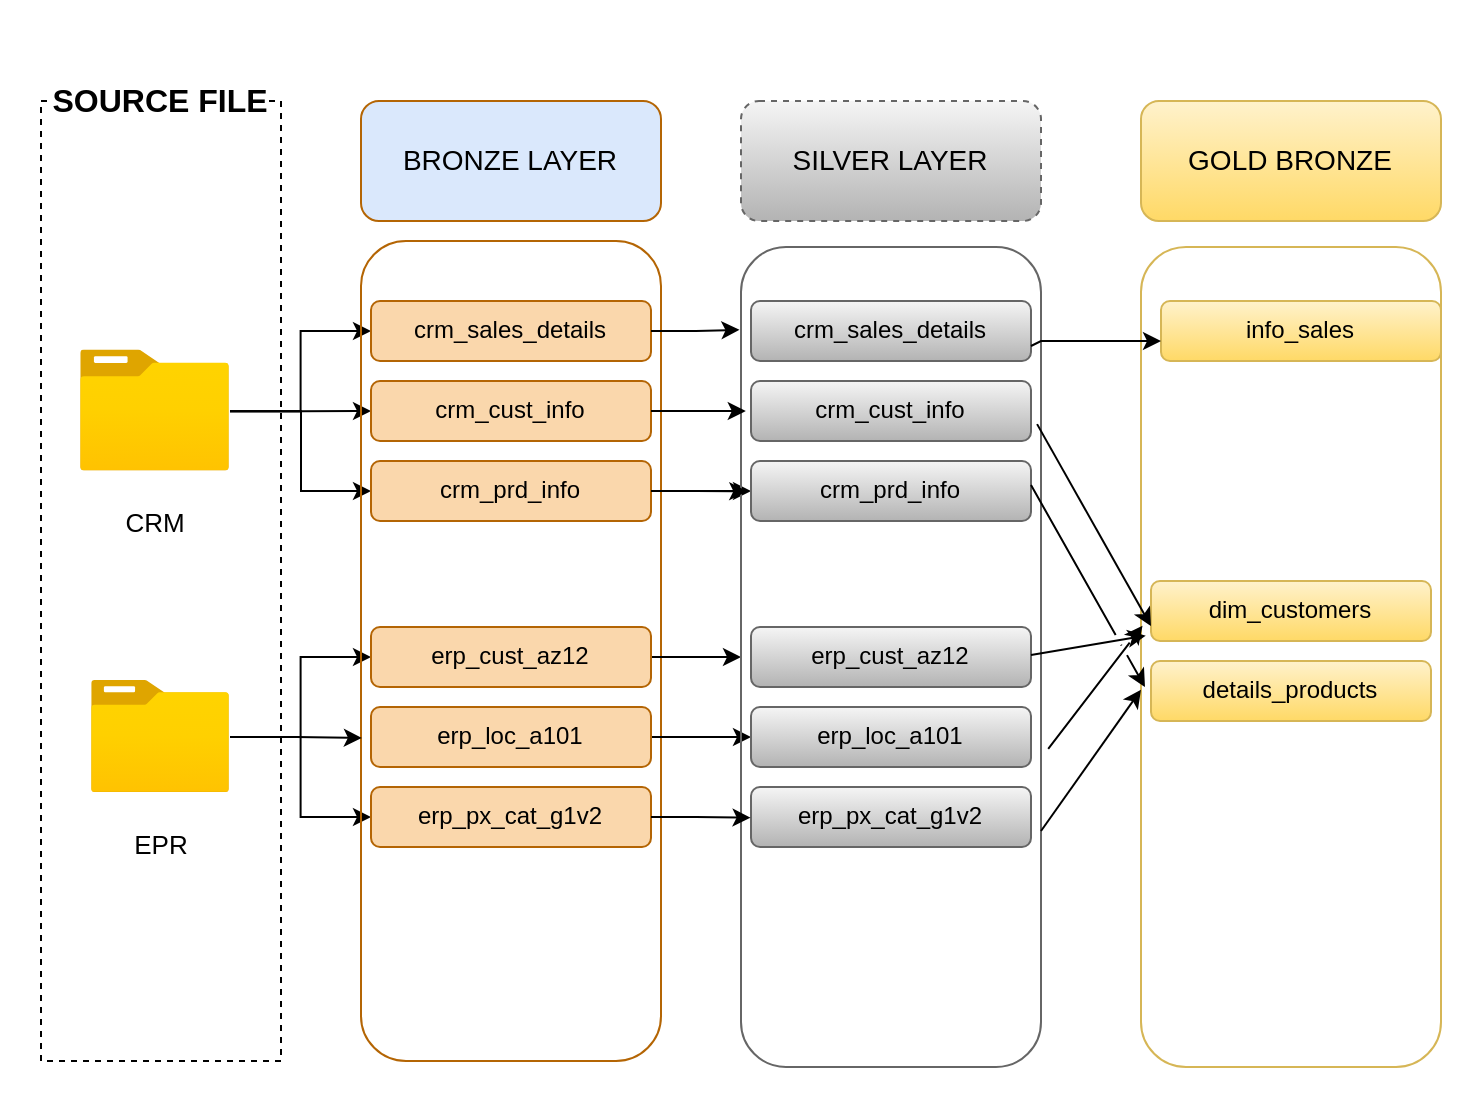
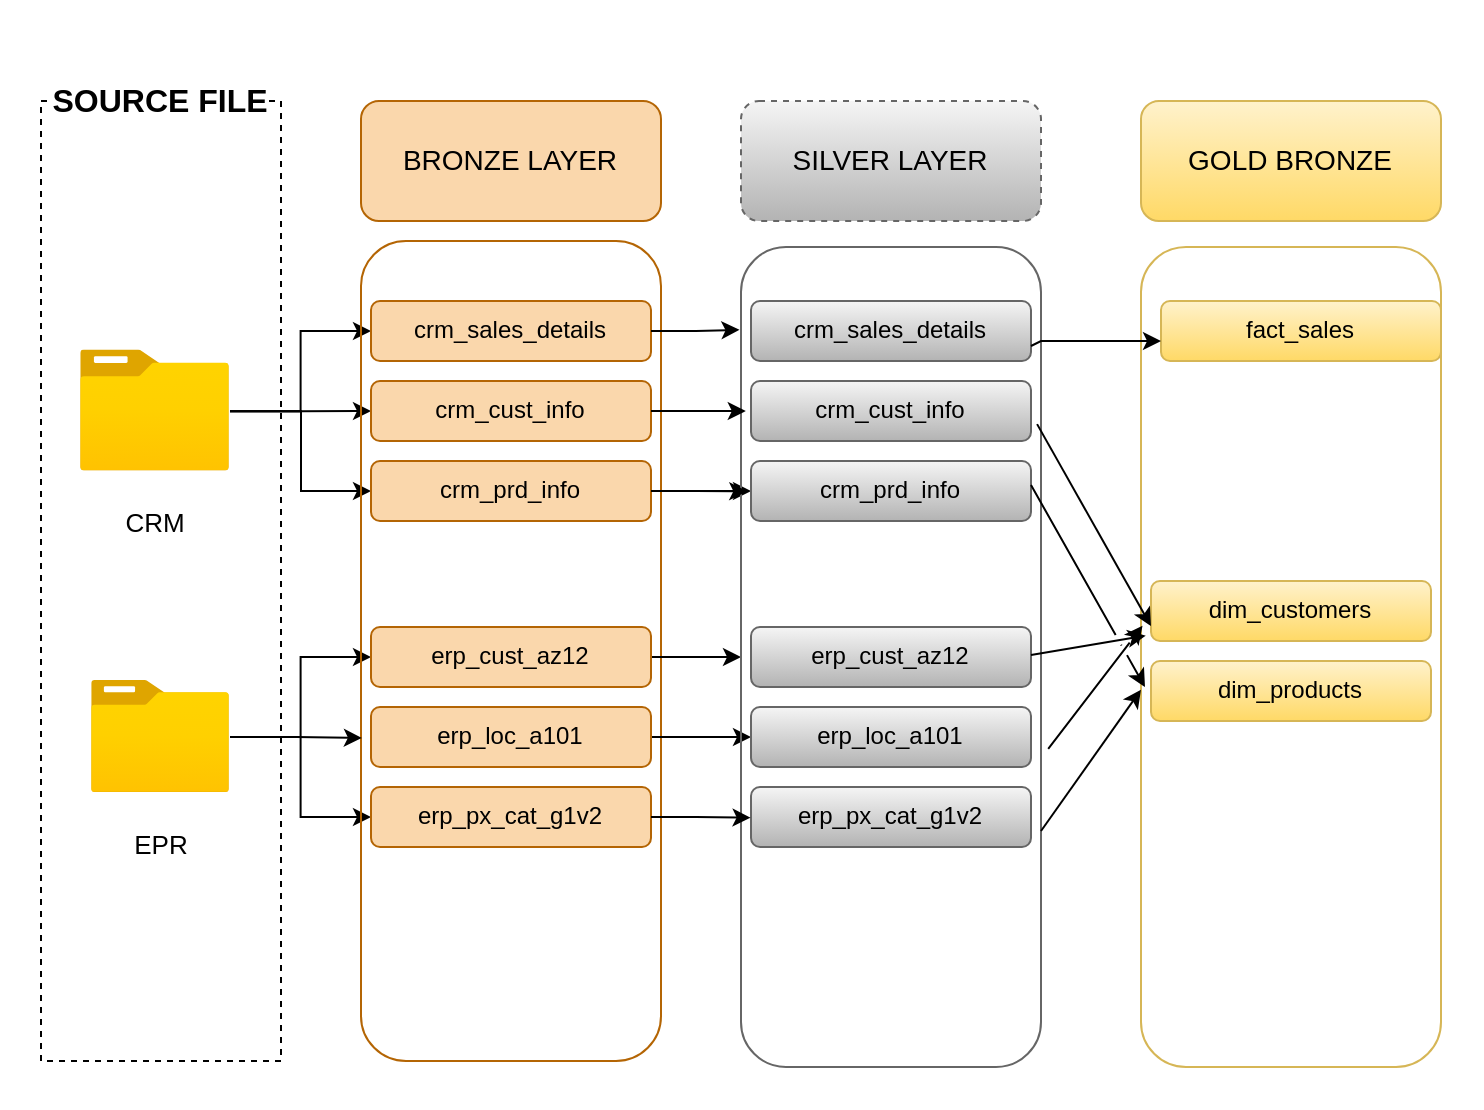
(511, 161) -> (511, 161)
(1301, 331) -> (1301, 331)
(1291, 691) -> (1291, 691)
